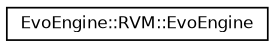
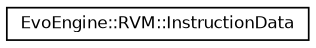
(137, 24) -> (158, 24)
